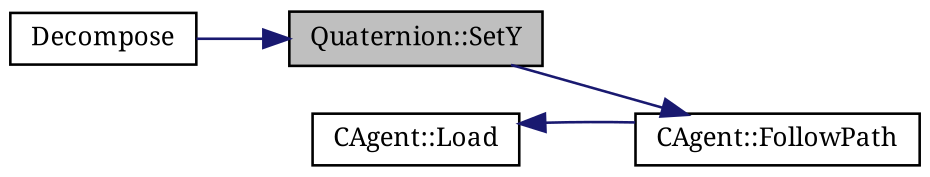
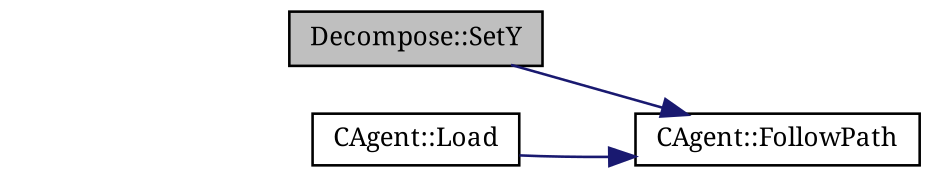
(103, 39) -> none
(416, 39) -> (416, 39)
(590, 122) -> (564, 157)
